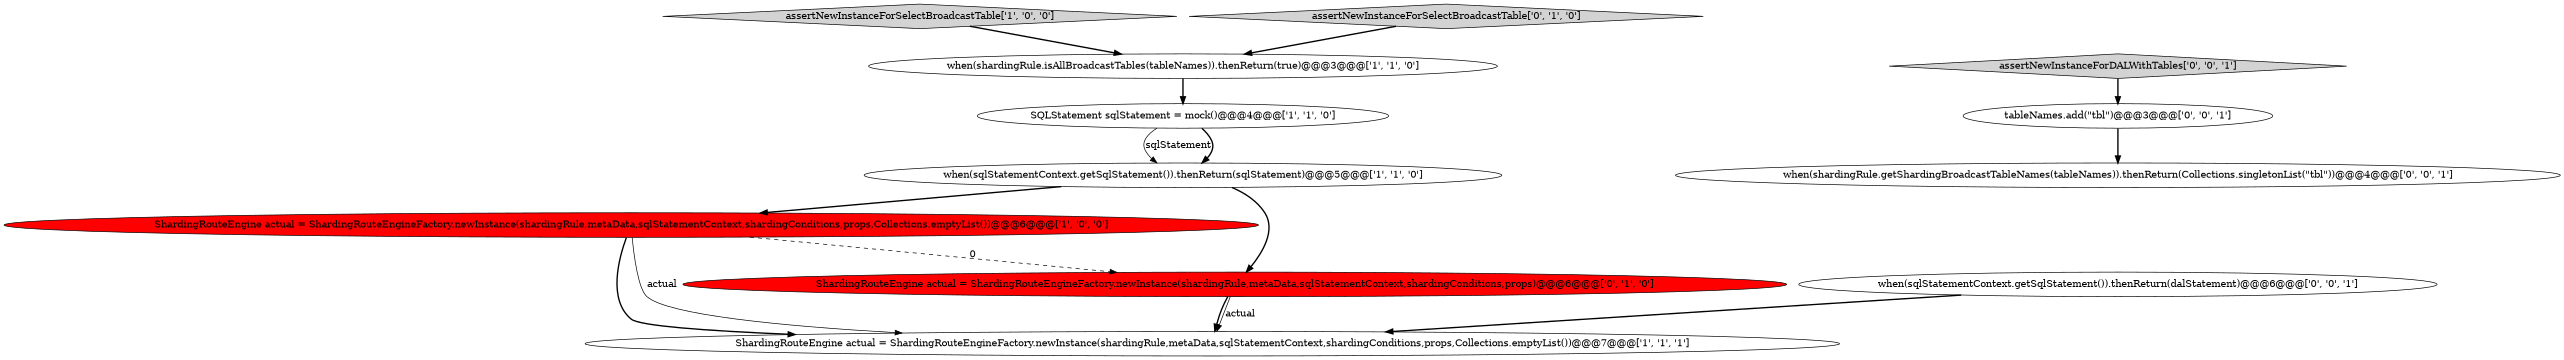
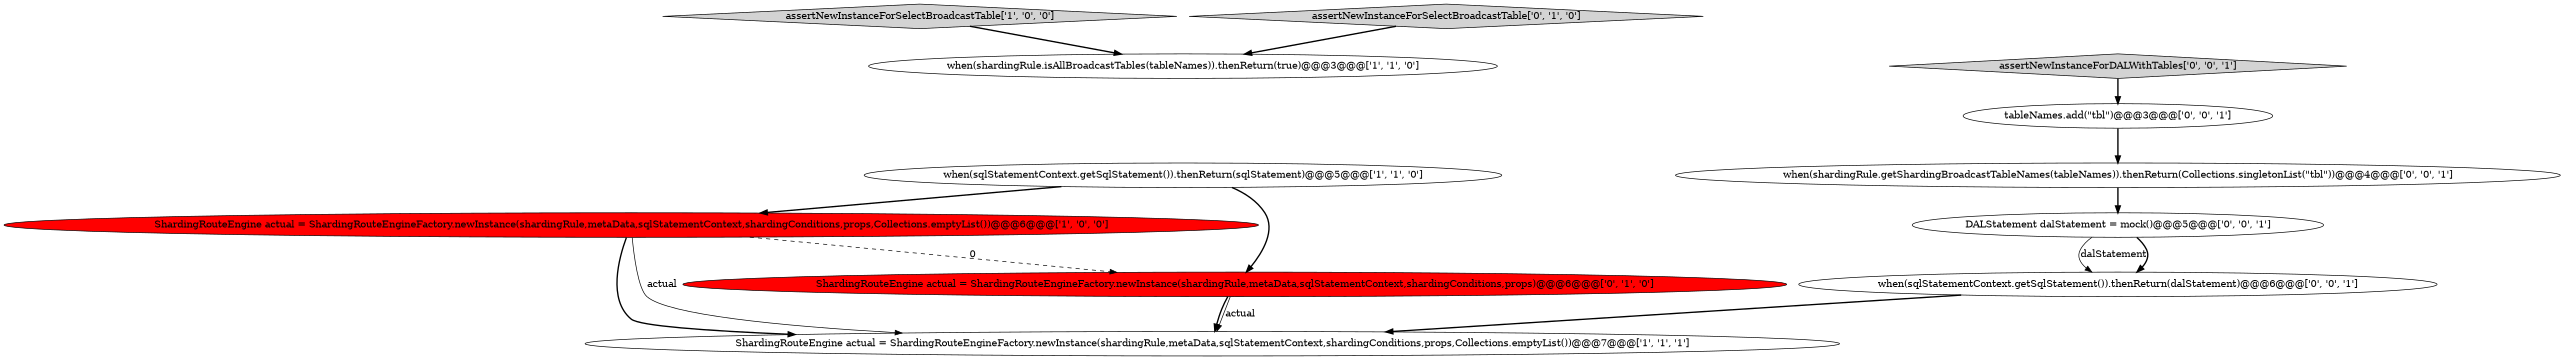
(1183, 116) -> none
none -> (2118, 225)
